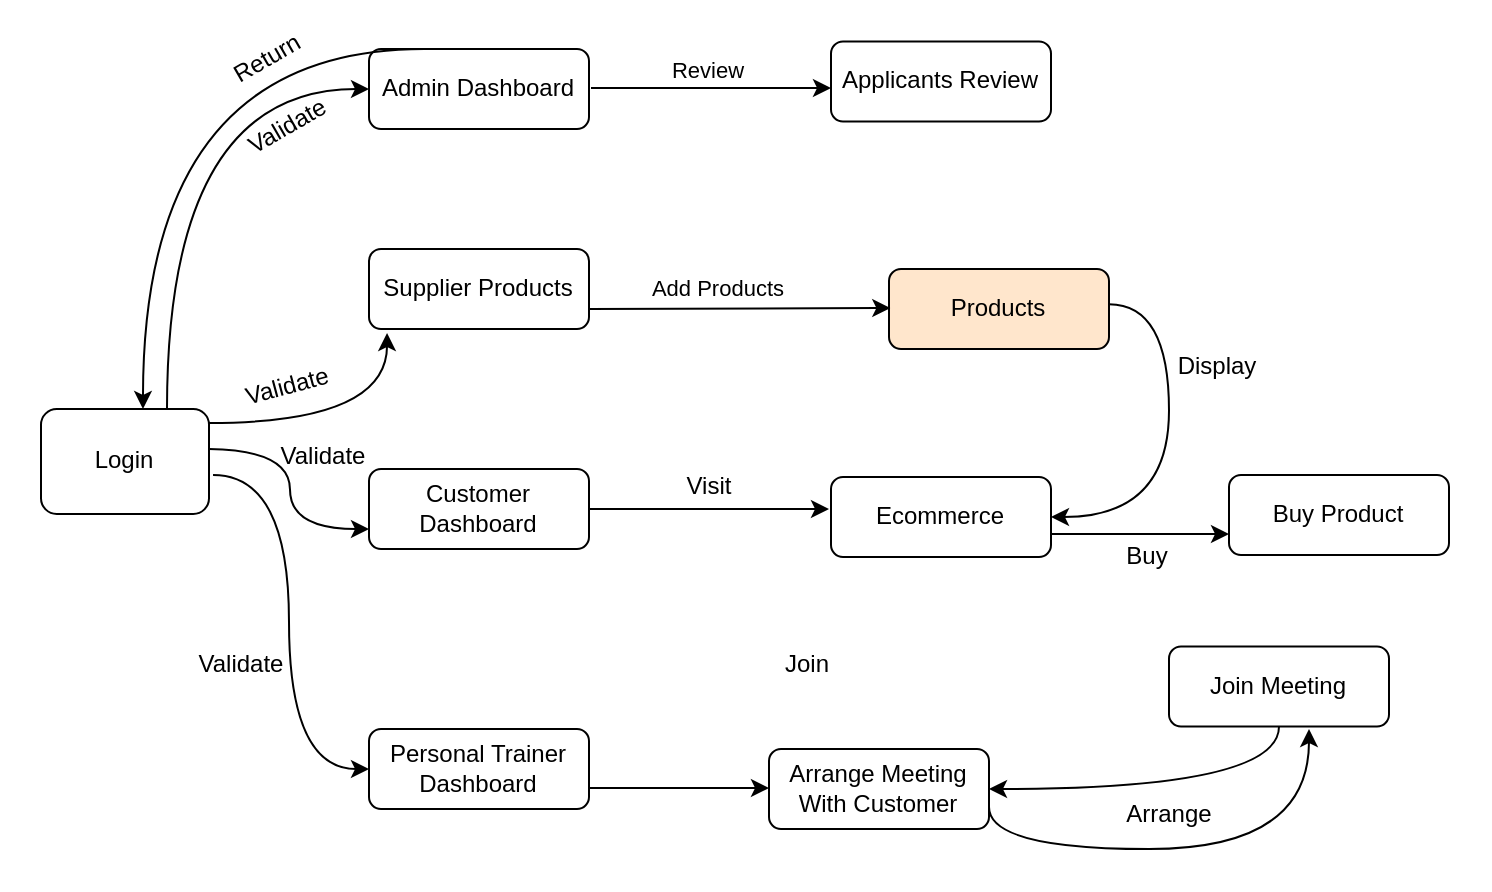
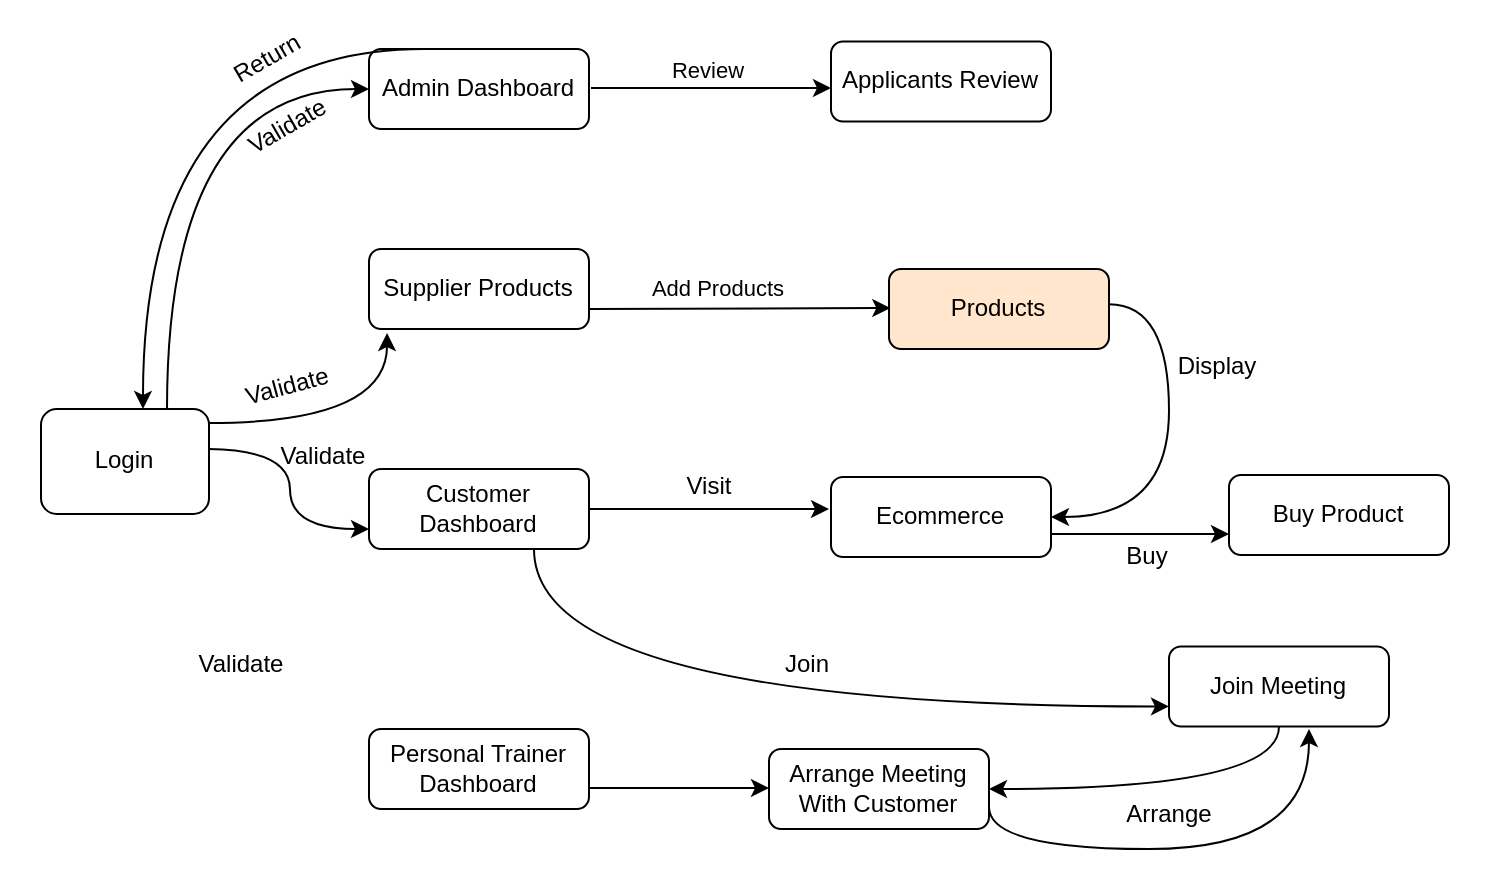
(289, 619) -> none
none -> (818, 689)
